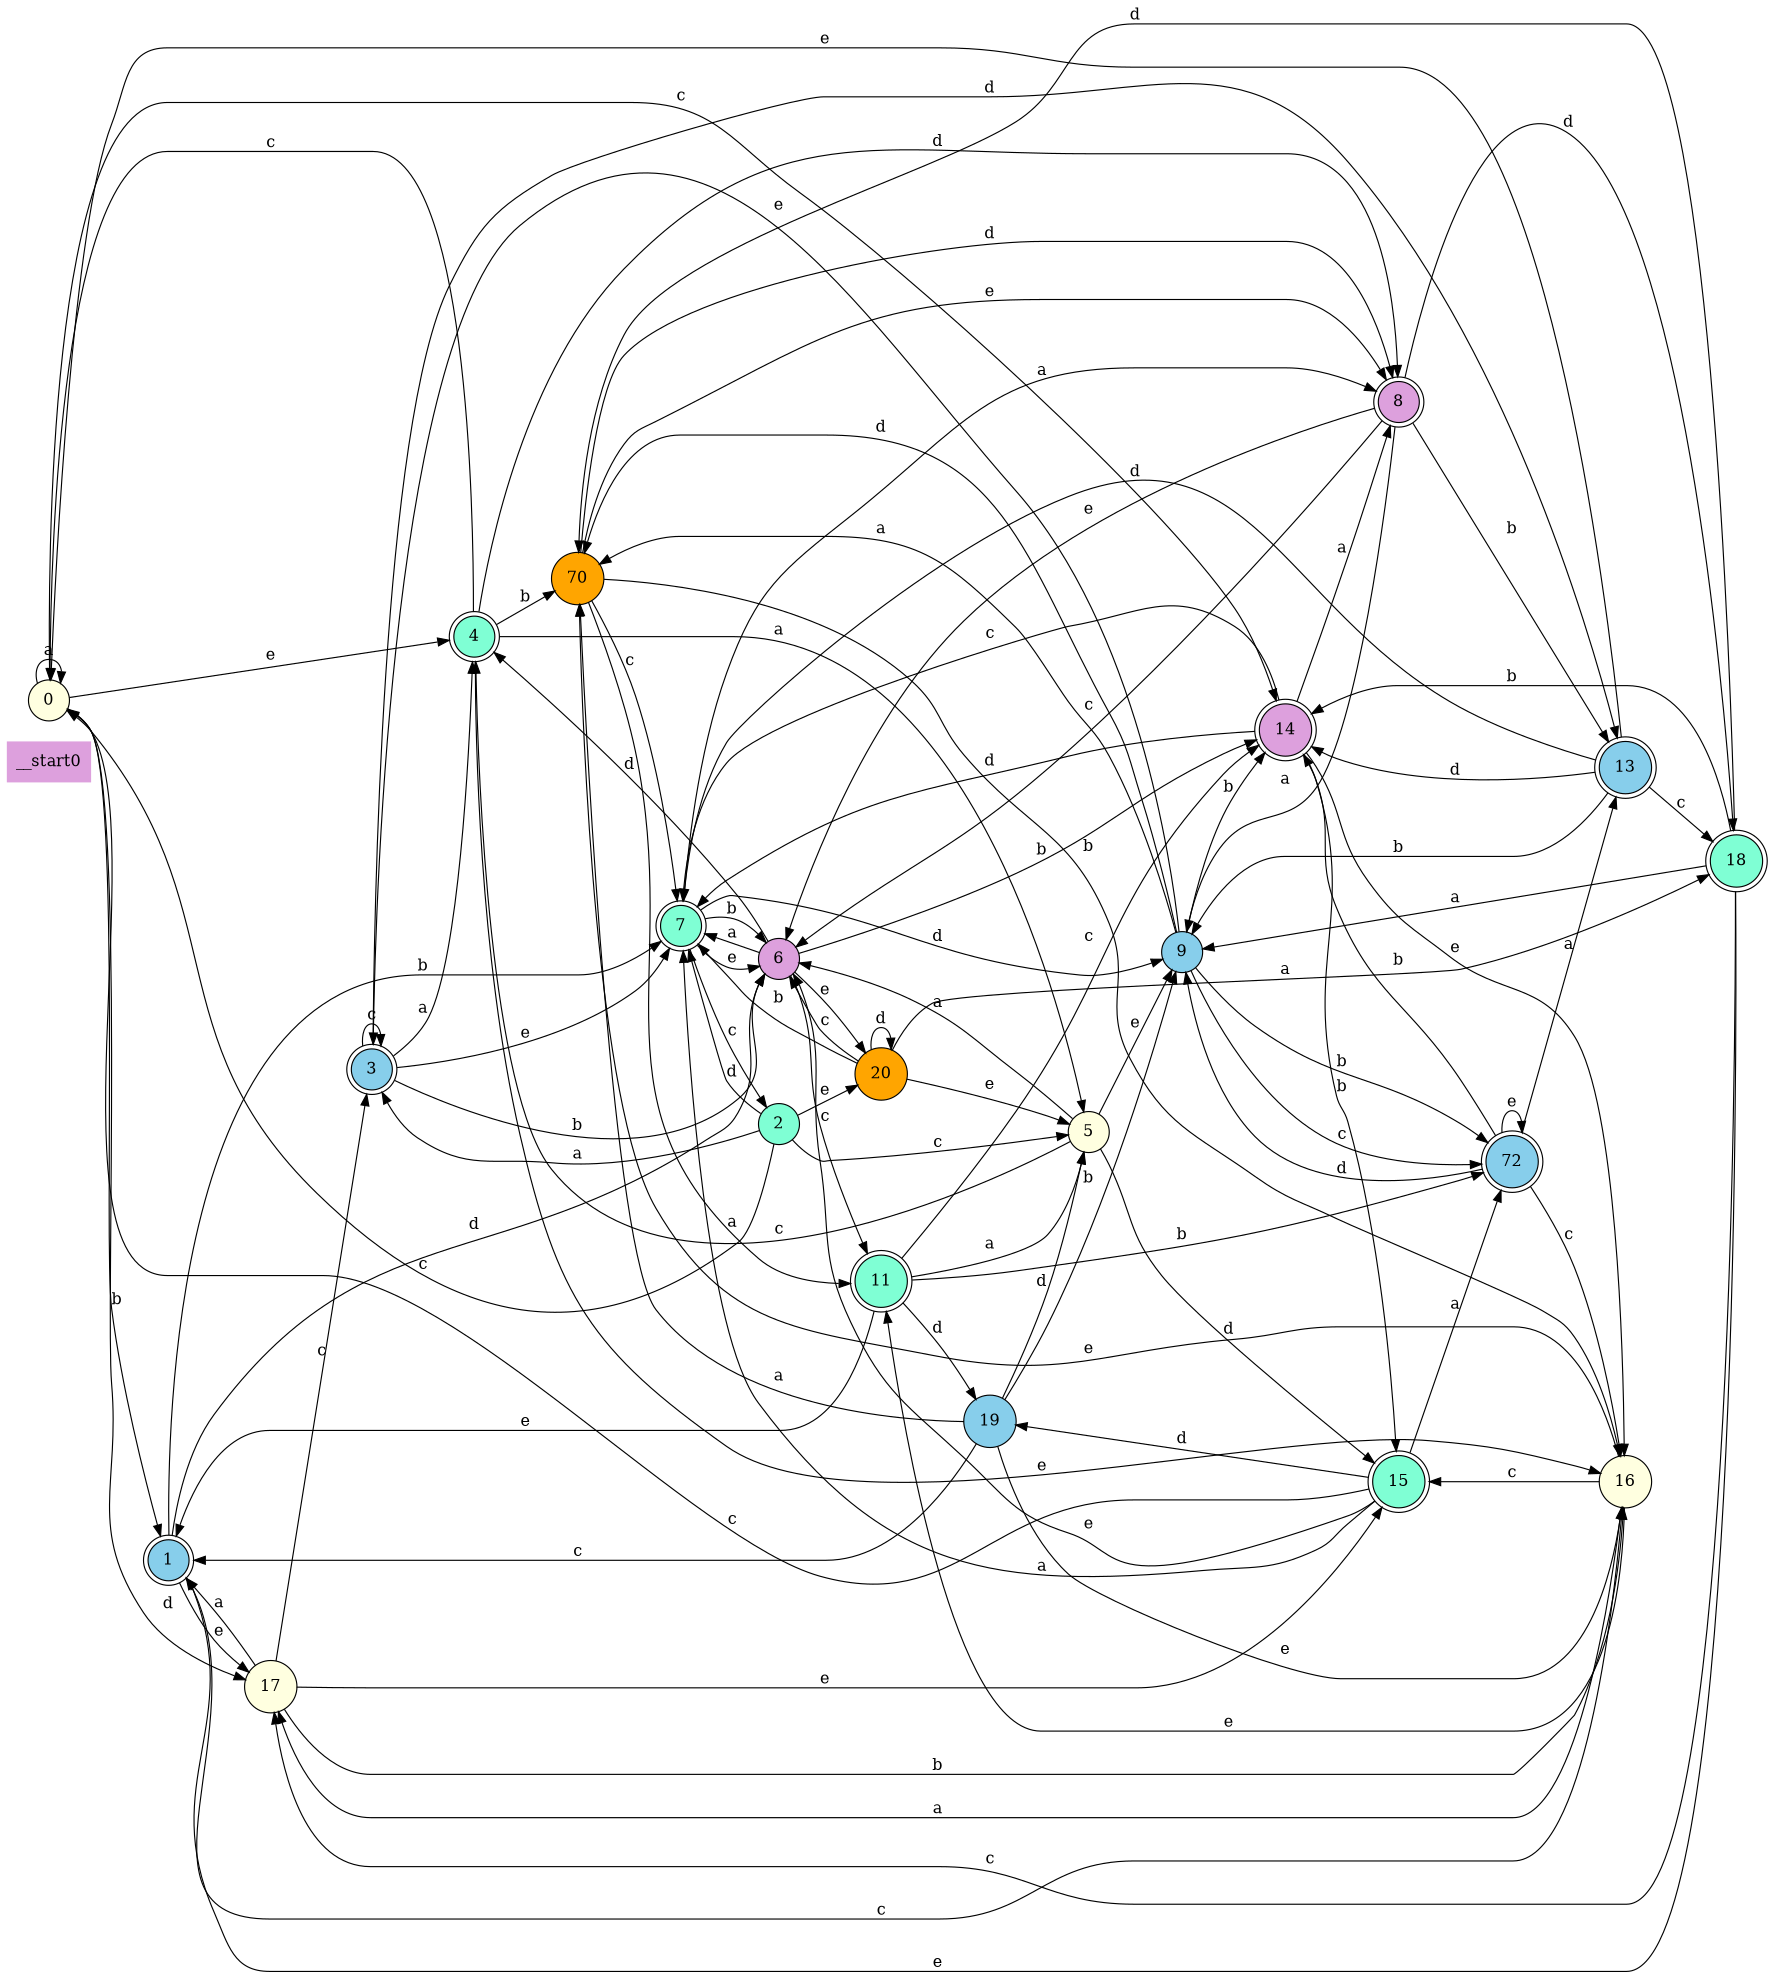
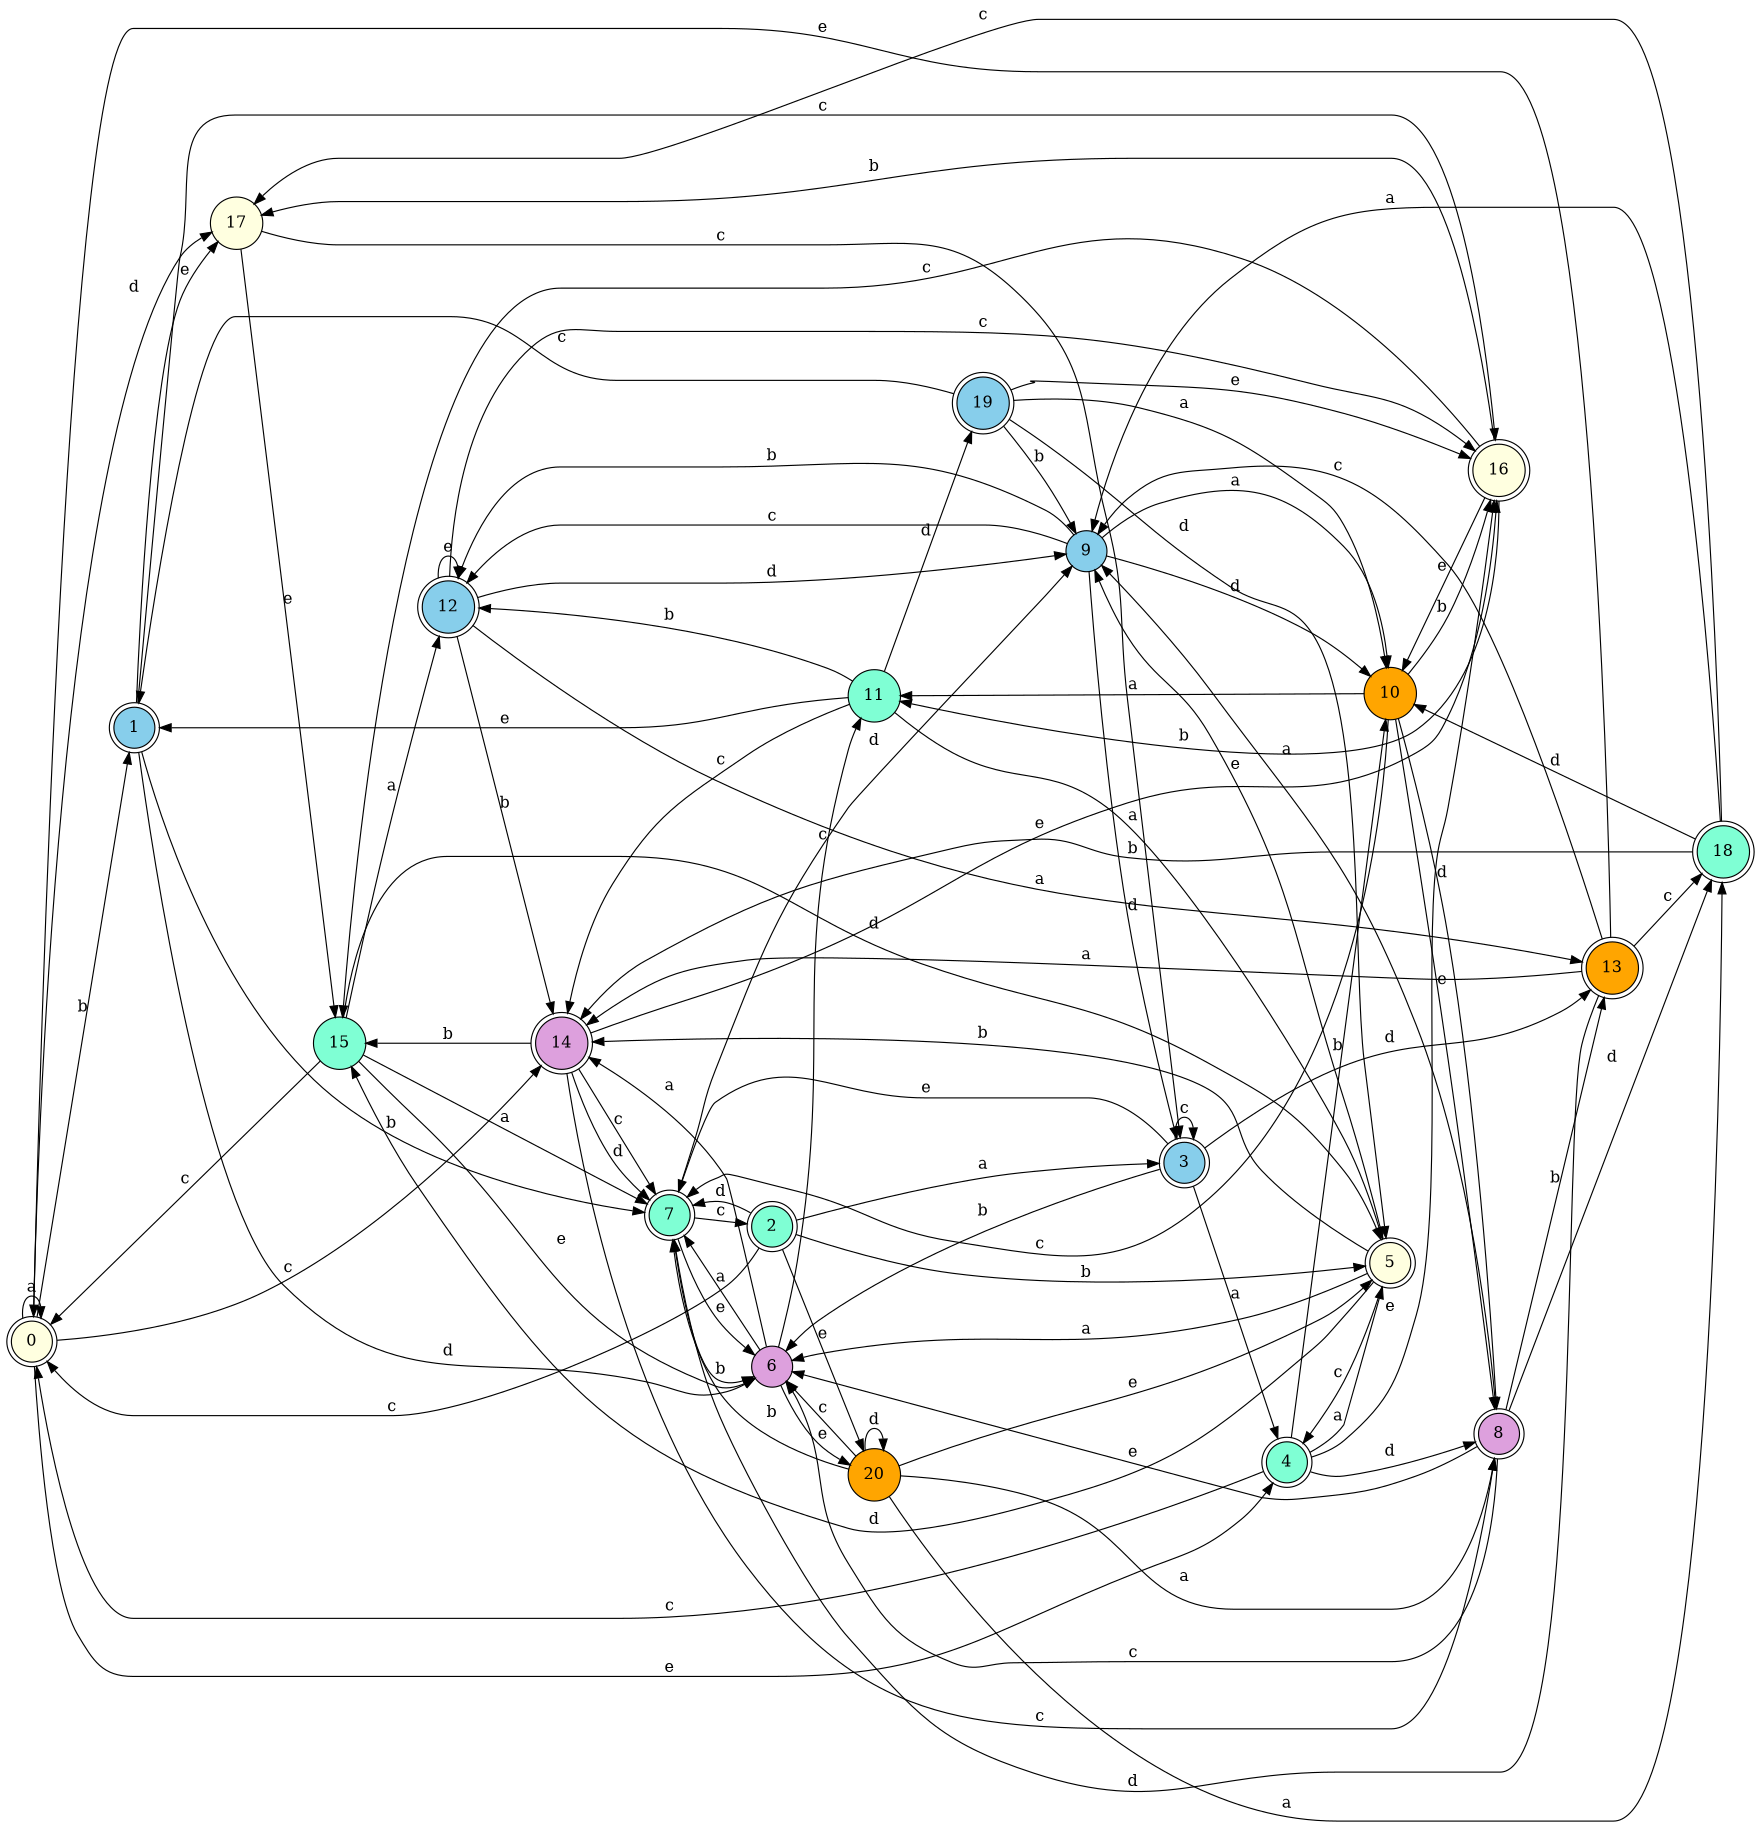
(779, 206) -> (1133, 906)
(900, 475) -> (1220, 1608)
(1342, 548) -> (1040, 1717)
(578, 579) -> (1390, 694)
(49, 700) -> (32, 1342)
(49, 762) -> none
(1625, 768) -> (1612, 968)
(1456, 770) -> (1086, 955)
(651, 799) -> none
(1212, 842) -> (1025, 1049)
(1399, 848) -> (1338, 466)
(1042, 850) -> (670, 1086)
(779, 1124) -> (772, 1227)
(1089, 1132) -> (1390, 1263)
(938, 1143) -> (1086, 1273)
(1512, 1162) -> (448, 607)
(881, 1281) -> (874, 696)
(990, 1421) -> (983, 403)
(1189, 1451) -> (877, 946)
(1399, 1482) -> (340, 1043)
(1625, 1482) -> (1499, 470)
(226, 1625) -> none
(1229, 1723) -> (1184, 736)
(1030, 1774) -> none
(938, 1809) -> (874, 167)
(1289, 1971) -> none
